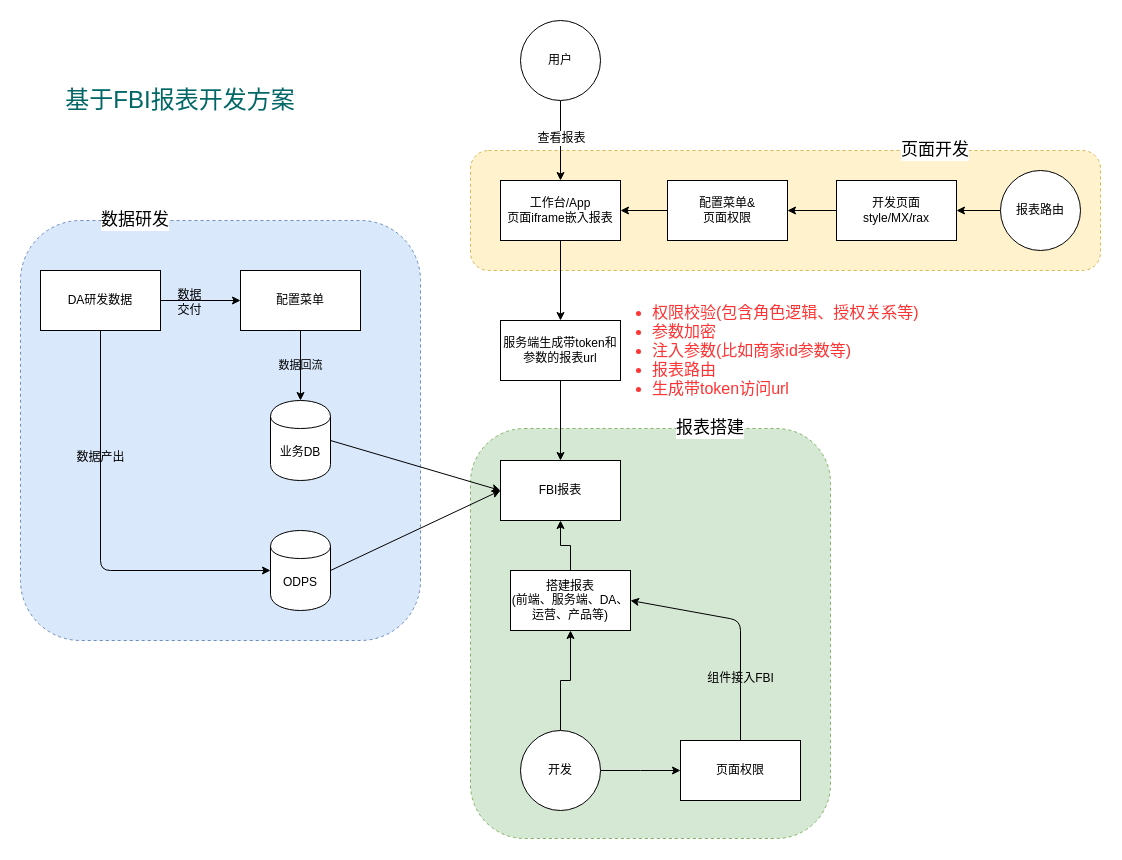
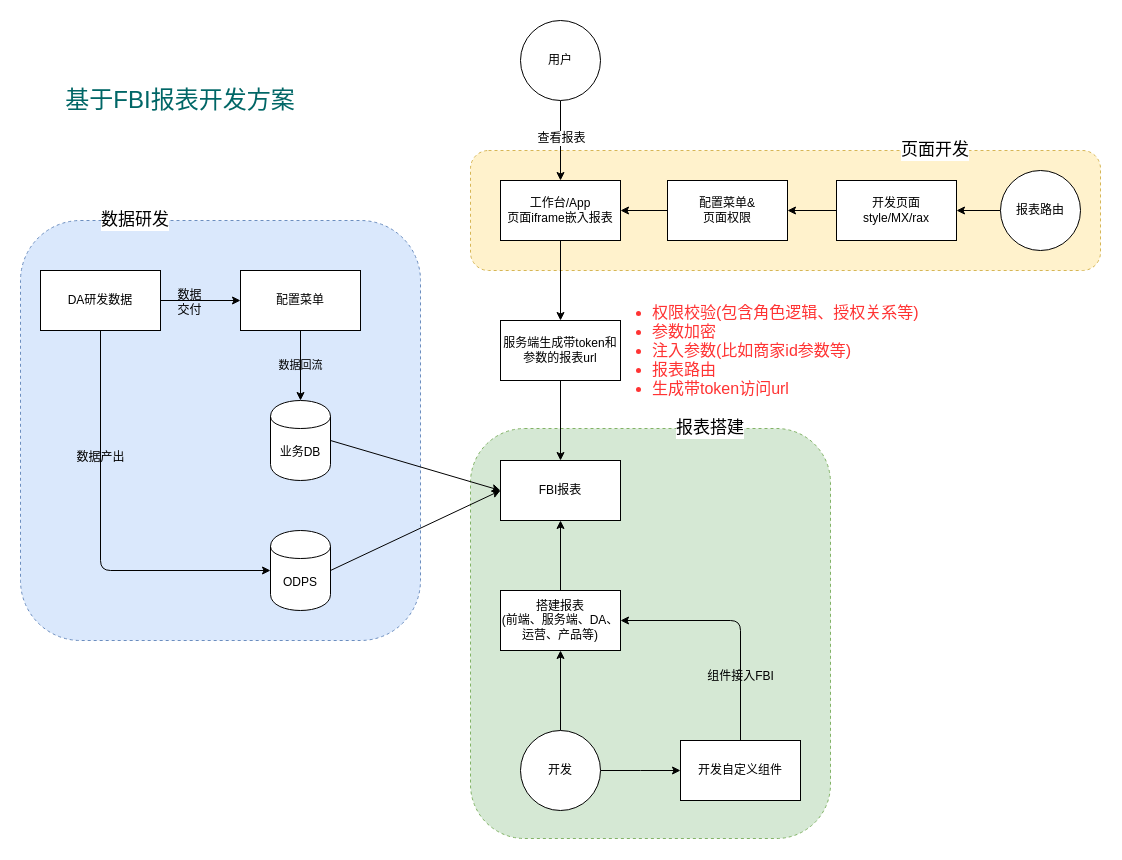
(571, 601) -> (561, 621)
(741, 771) -> (741, 771)
